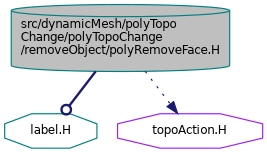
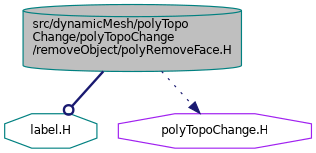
(190, 131) -> (215, 131)
